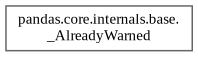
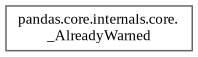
(99, 28) -> (99, 28)
